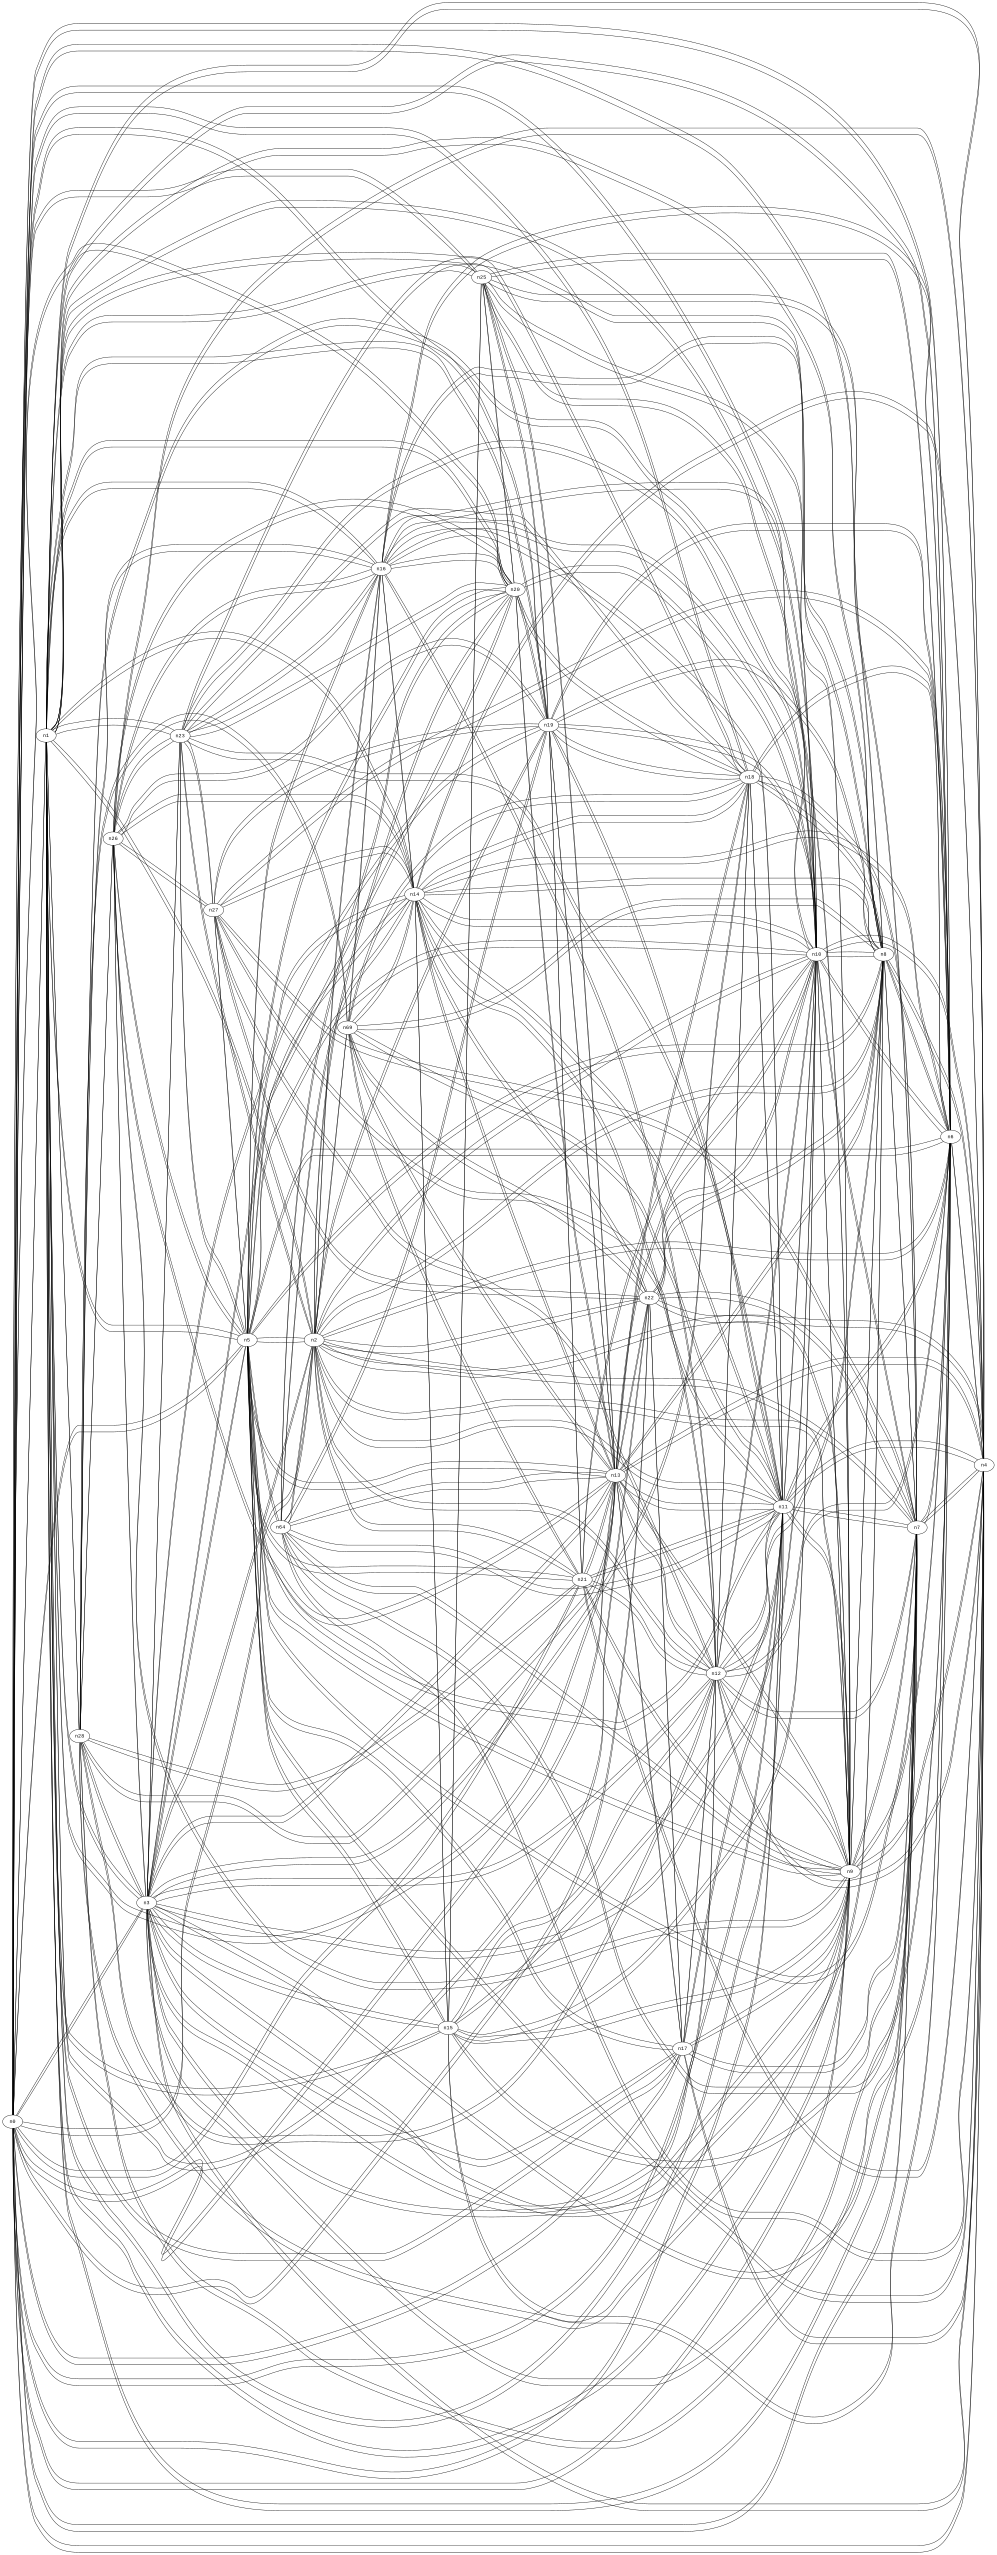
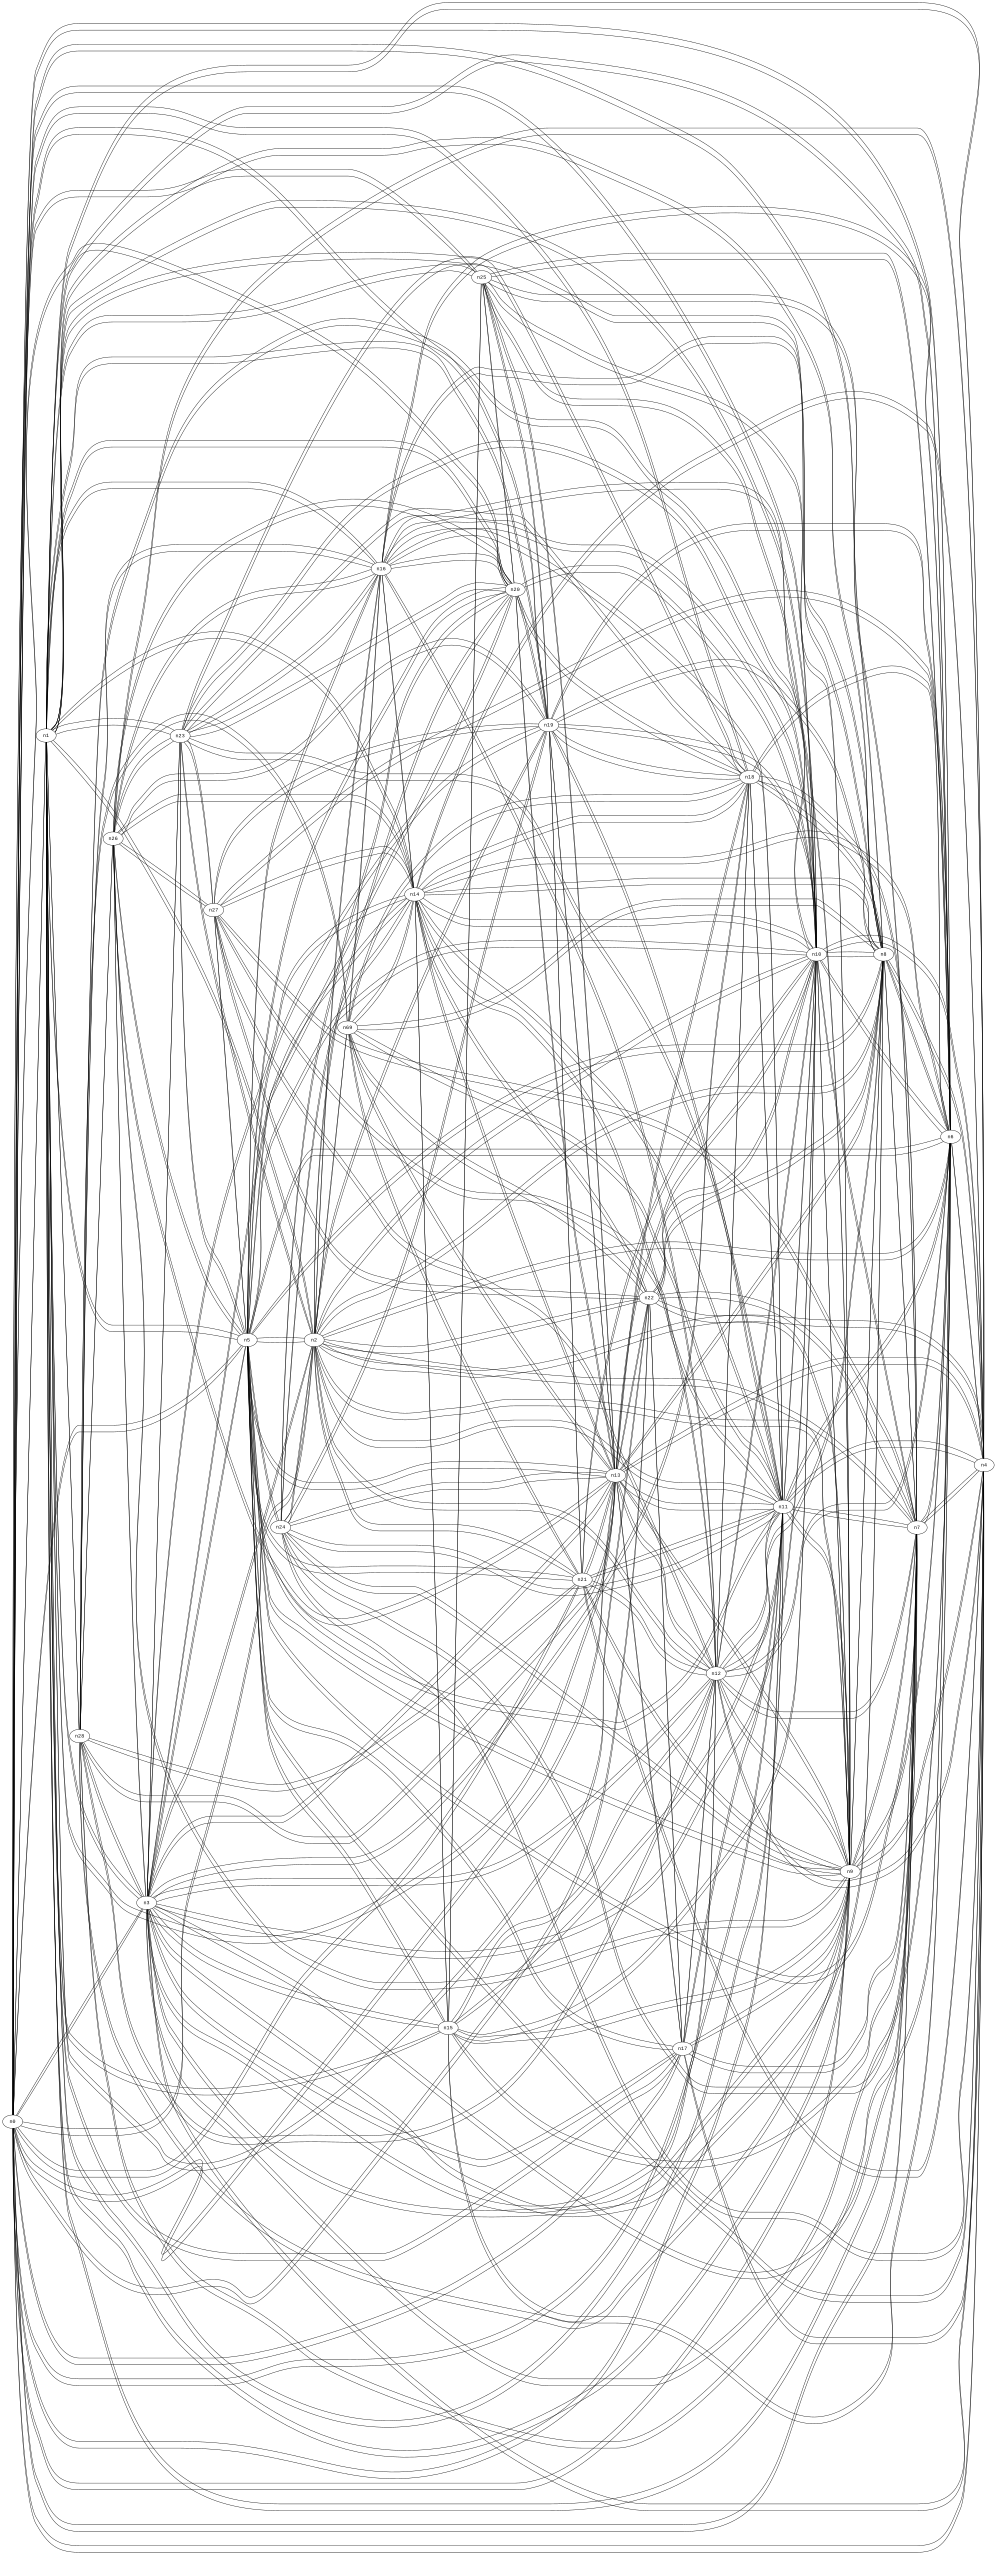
(281, 1527) -> (281, 1527)
